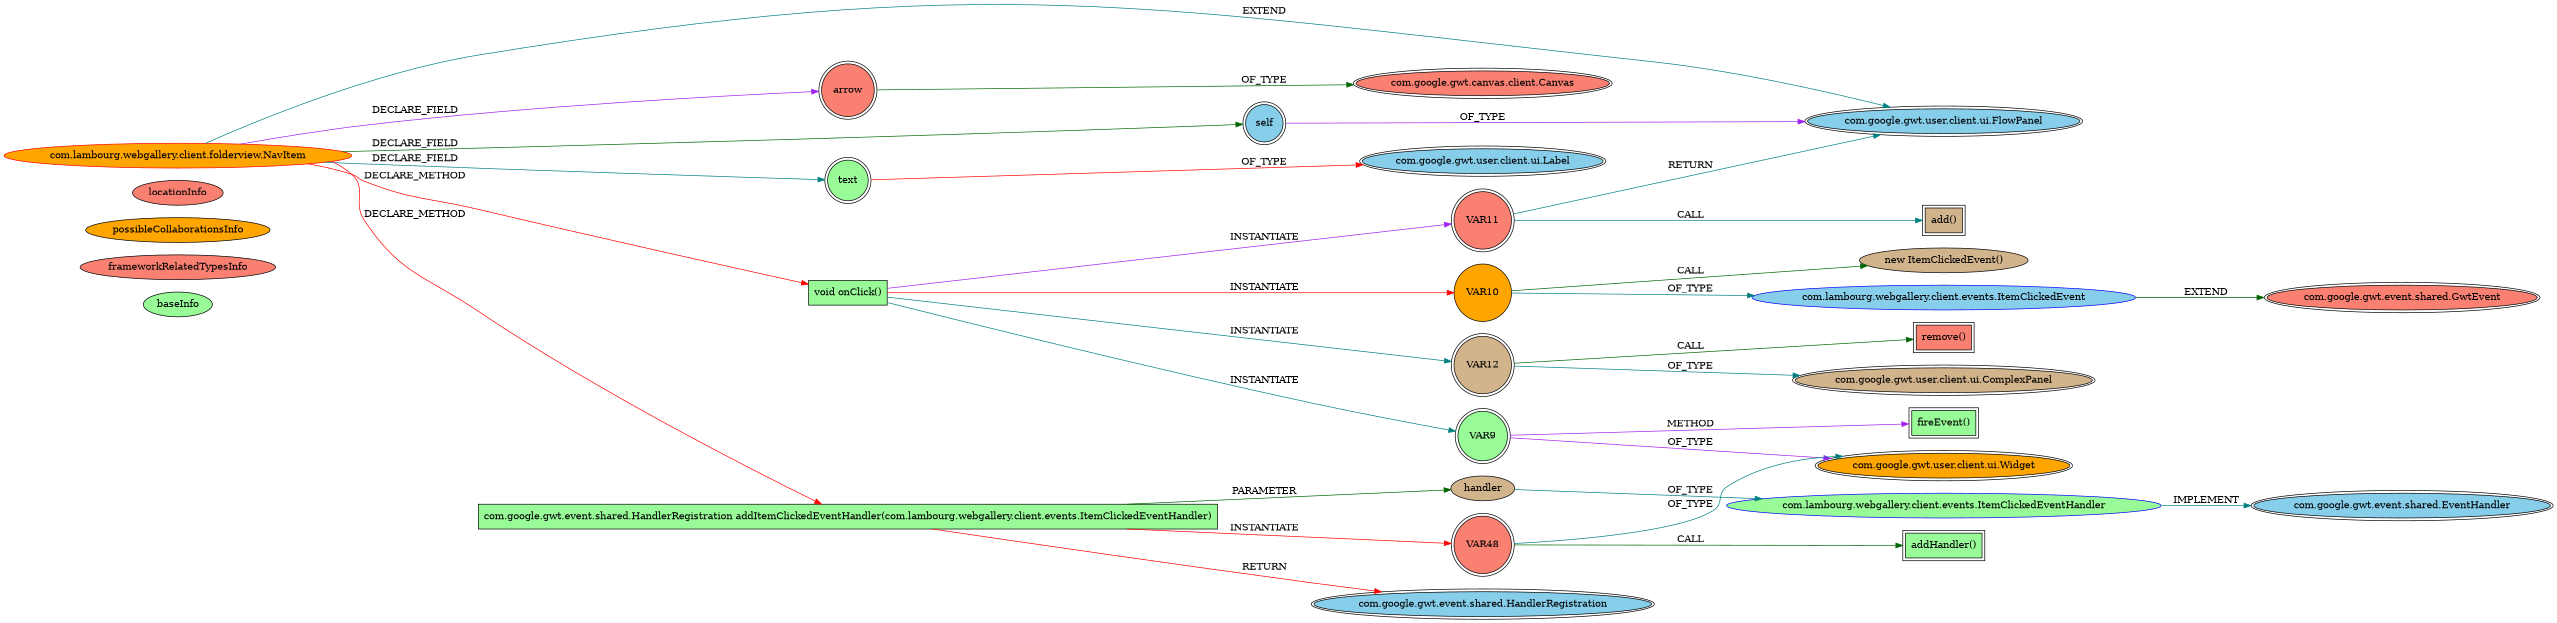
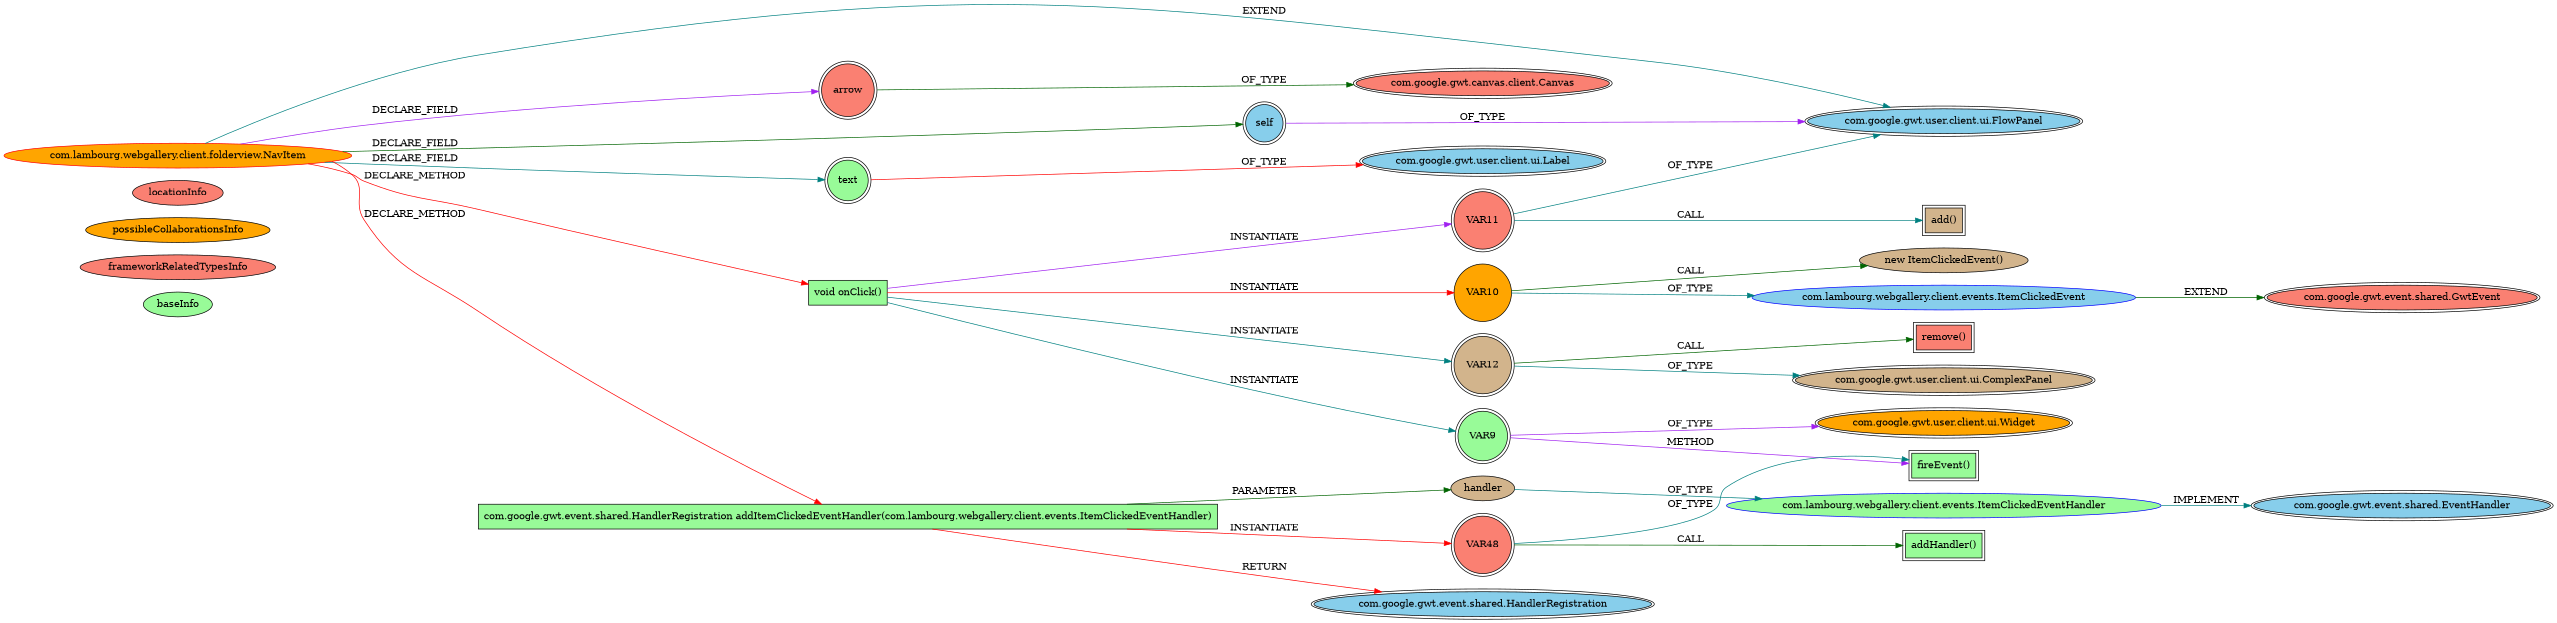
(1690, 166) -> (1690, 166)
(1685, 522) -> (1716, 509)
